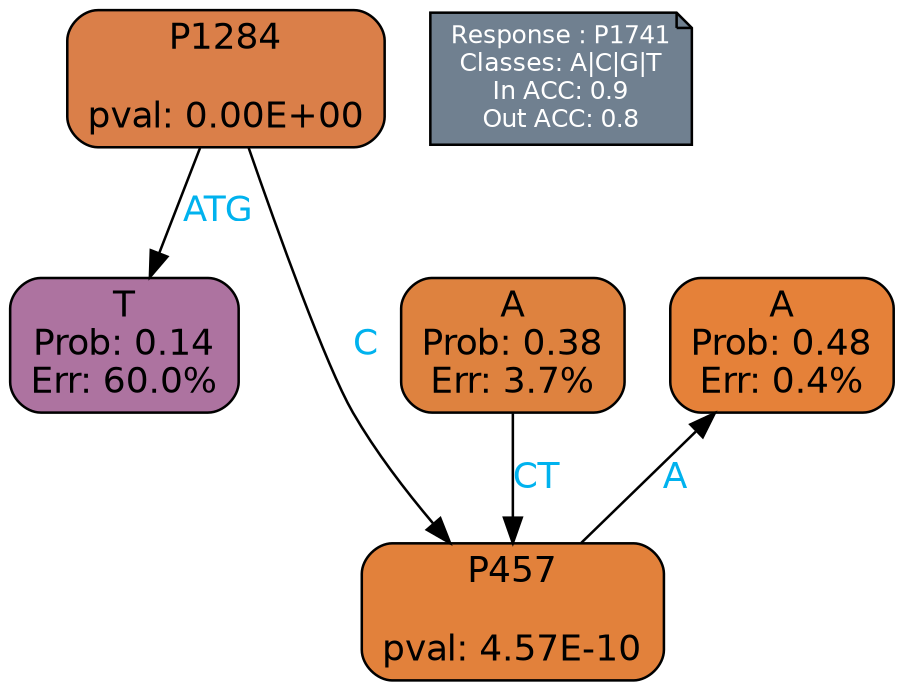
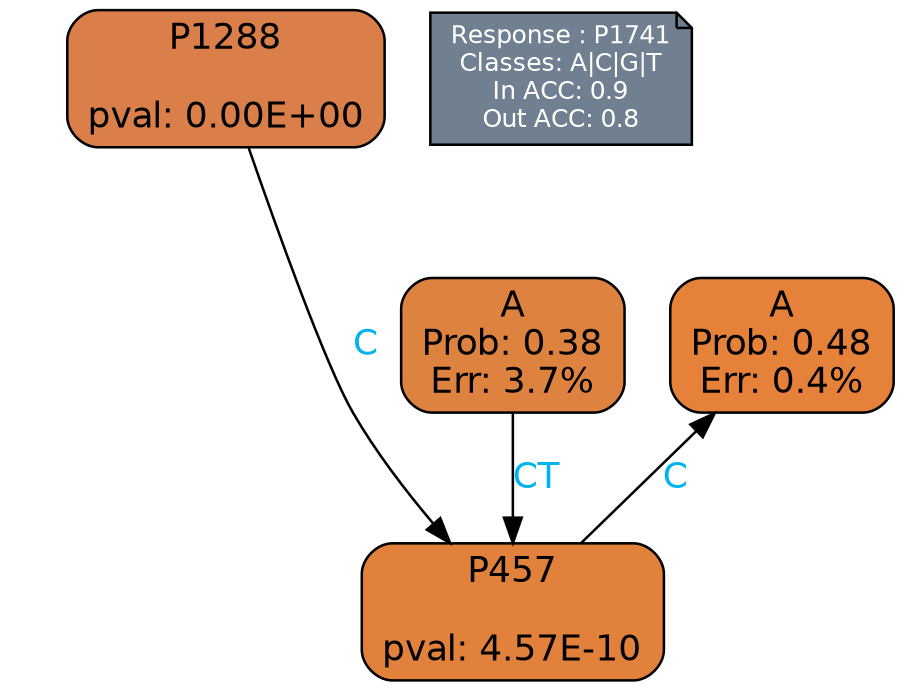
(226, 79) -> (226, 79)
(124, 345) -> none
(675, 479) -> (675, 479)
